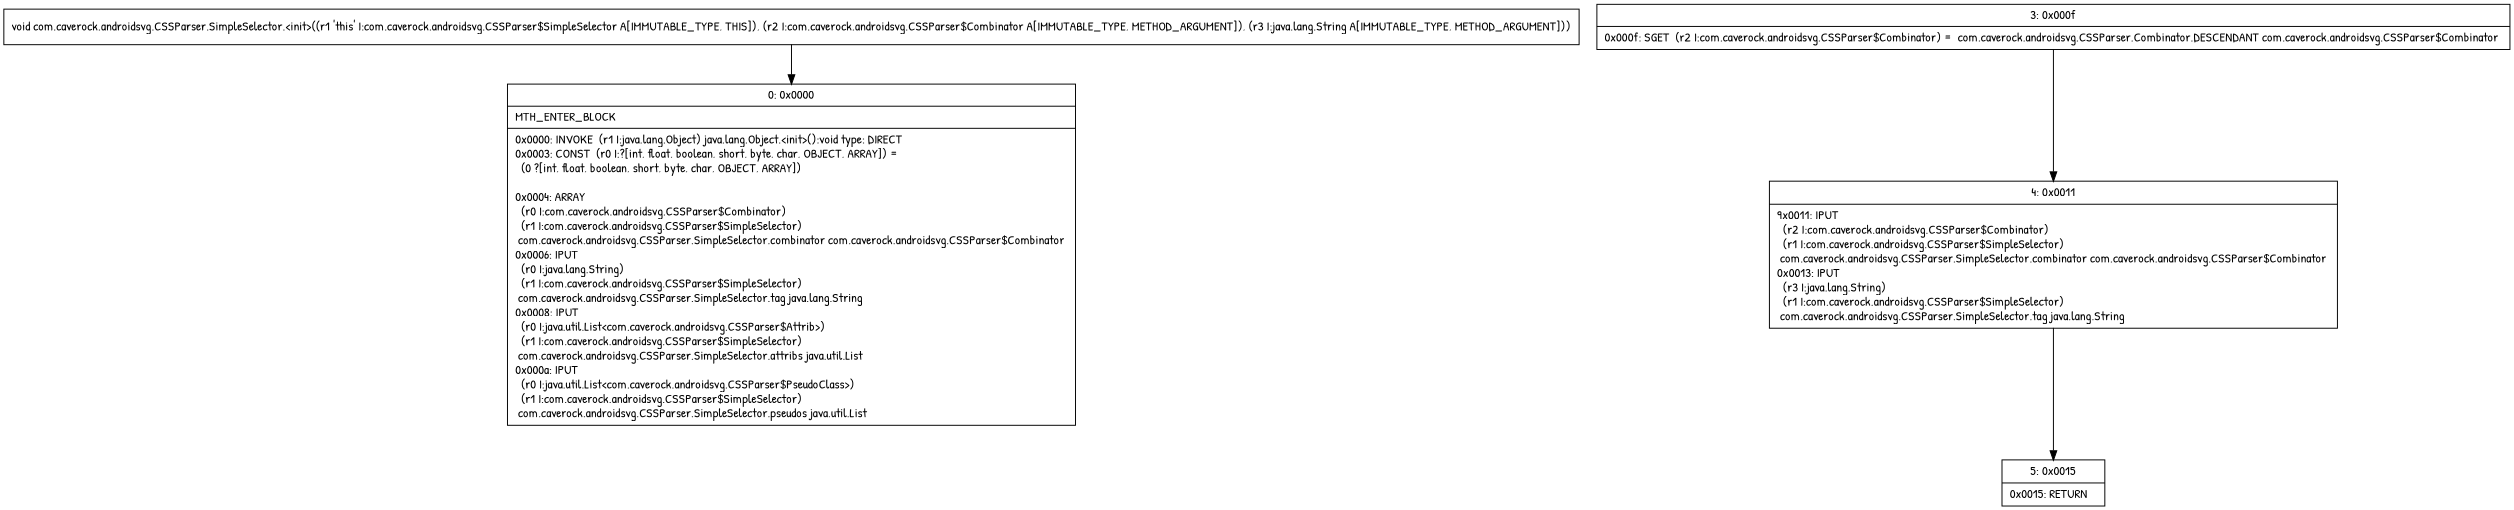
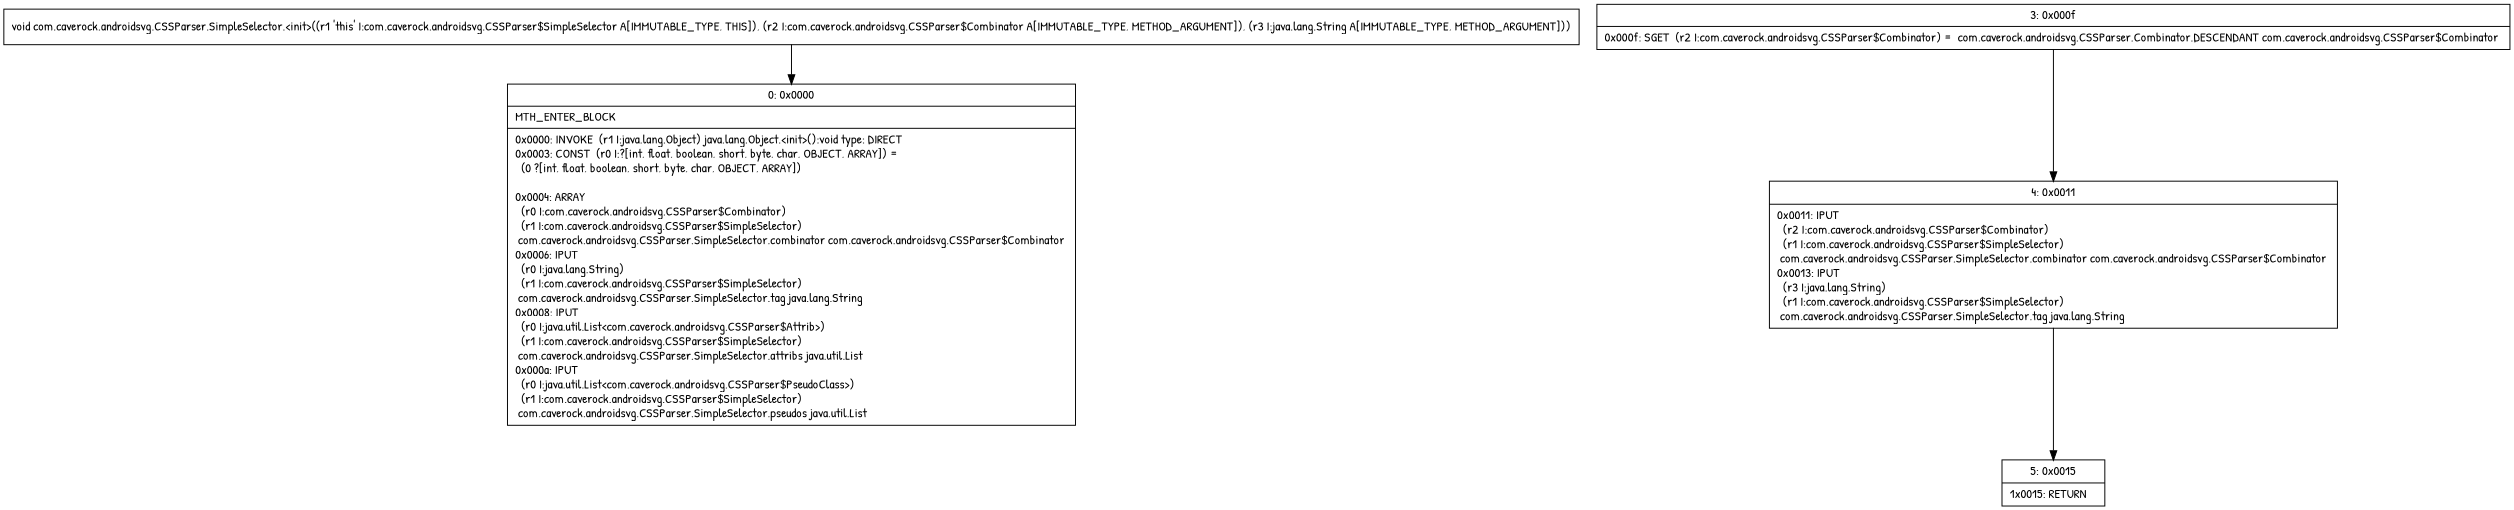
(1811, 215) -> (1811, 215)
(2053, 494) -> (2053, 494)
